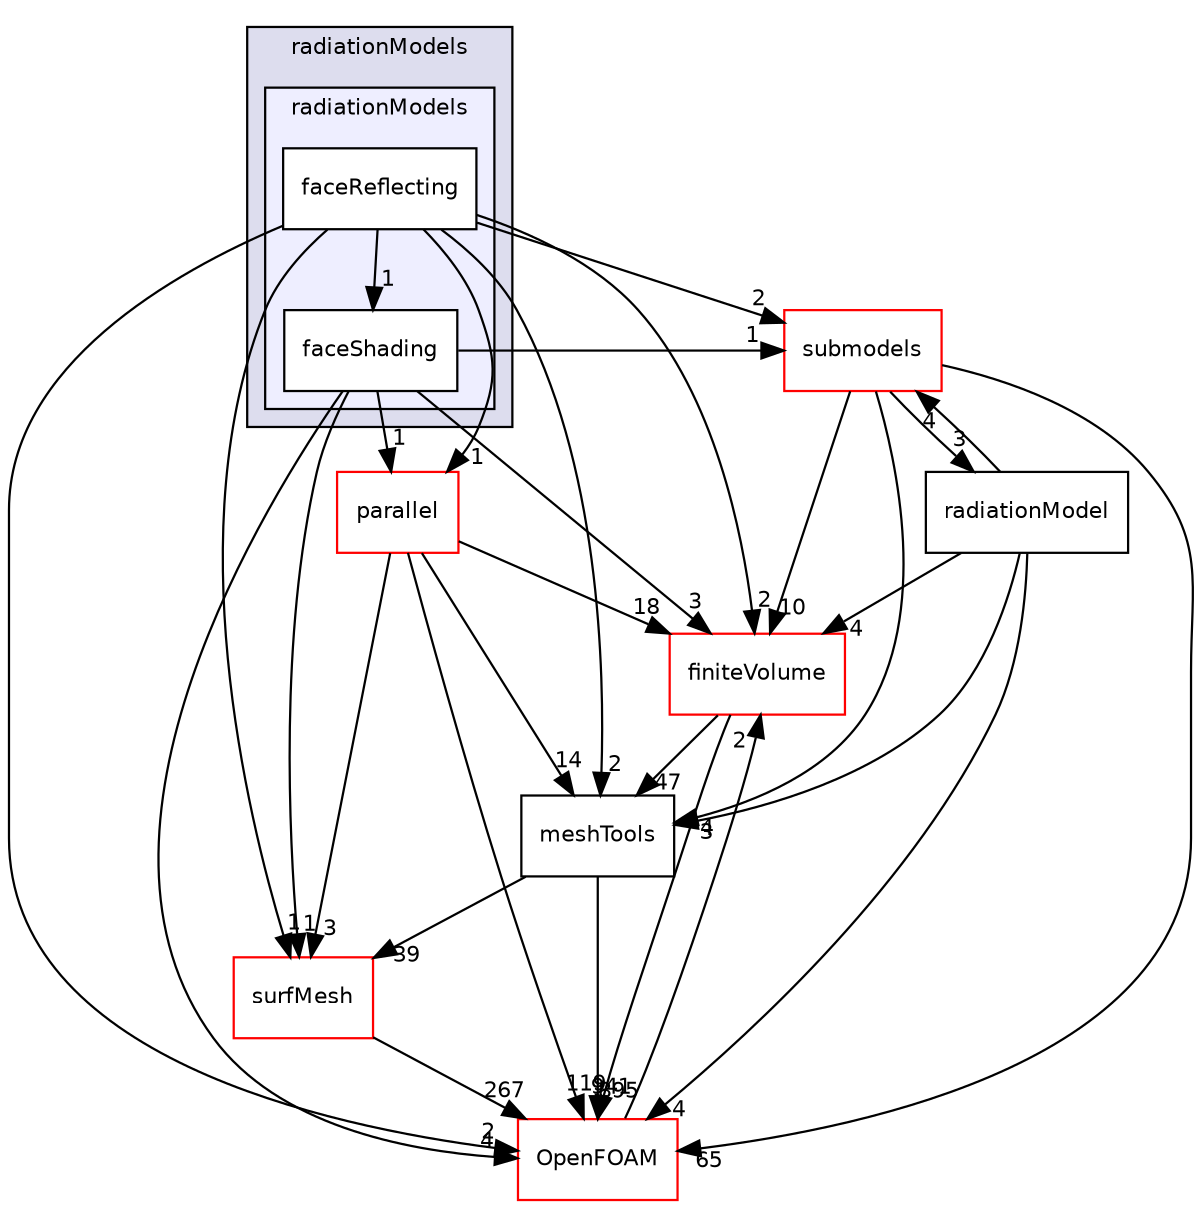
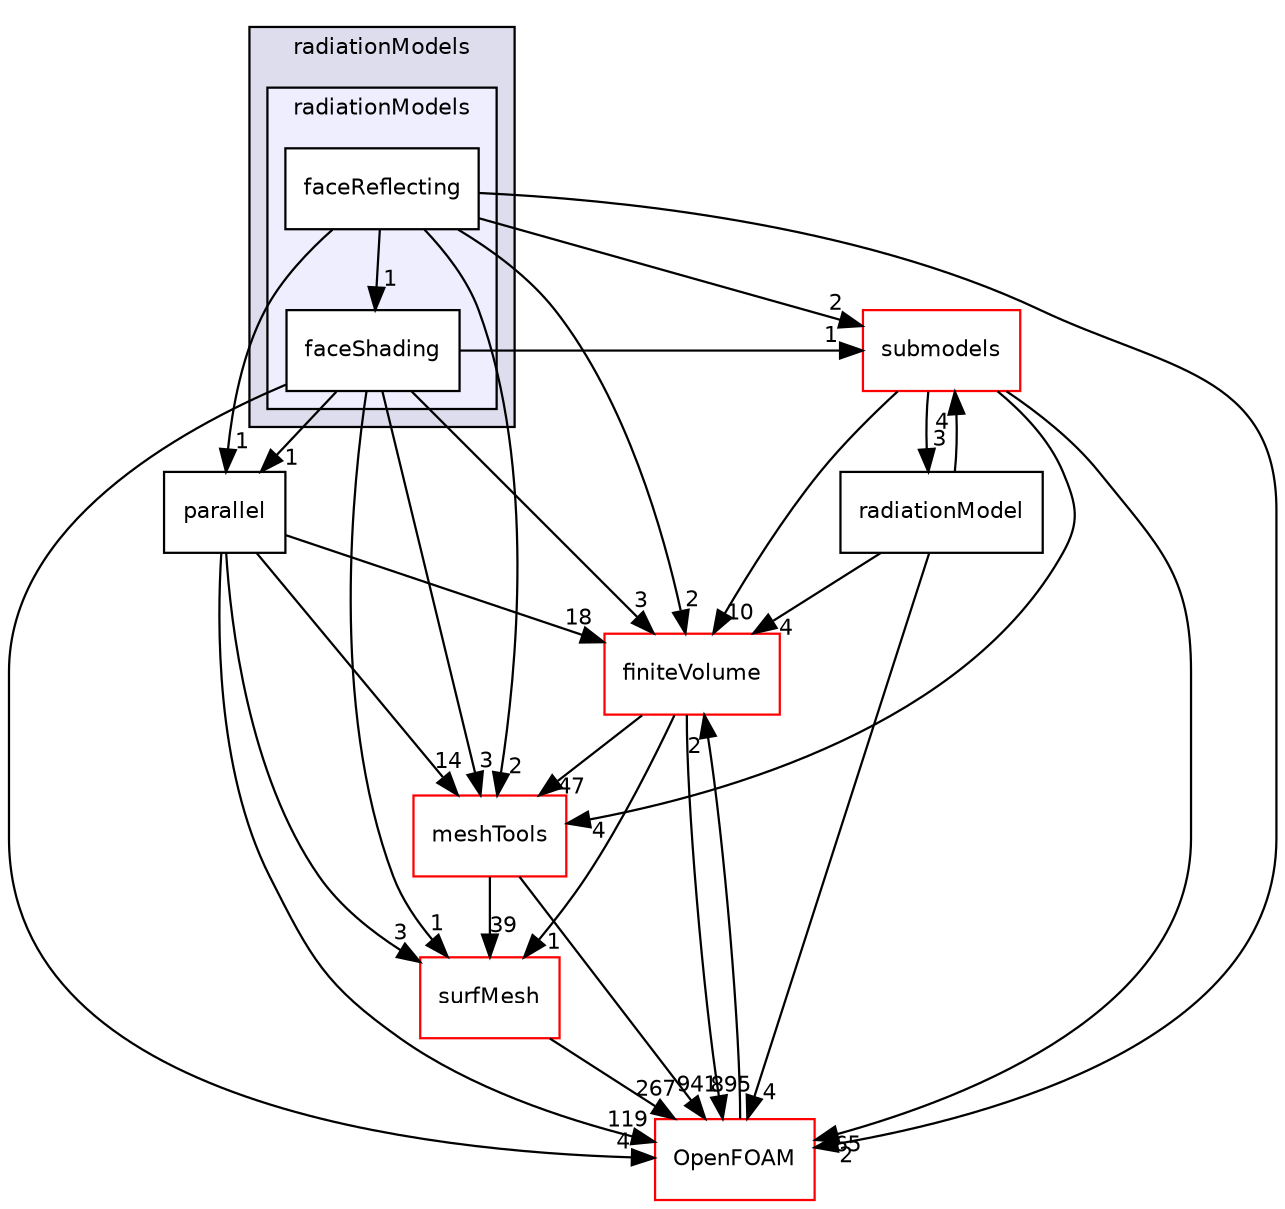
(398, 512) -> (225, 512)
(223, 554) -> (614, 832)
(906, 741) -> (424, 563)
(598, 836) -> (490, 836)
